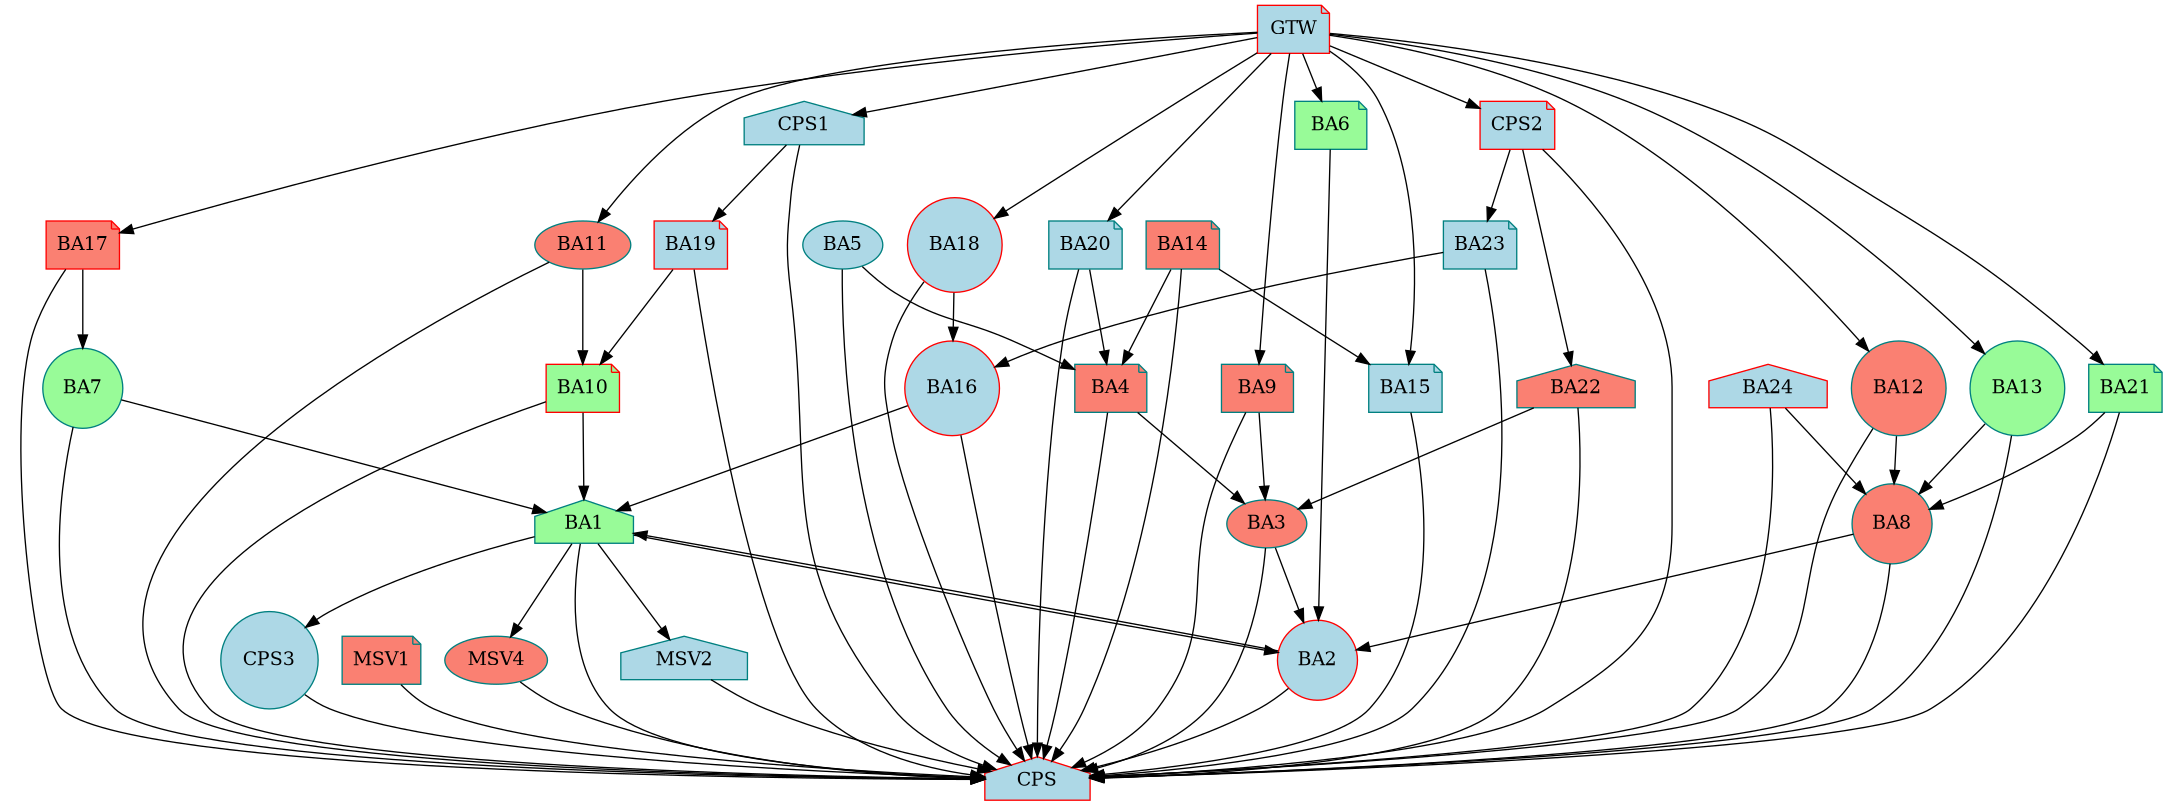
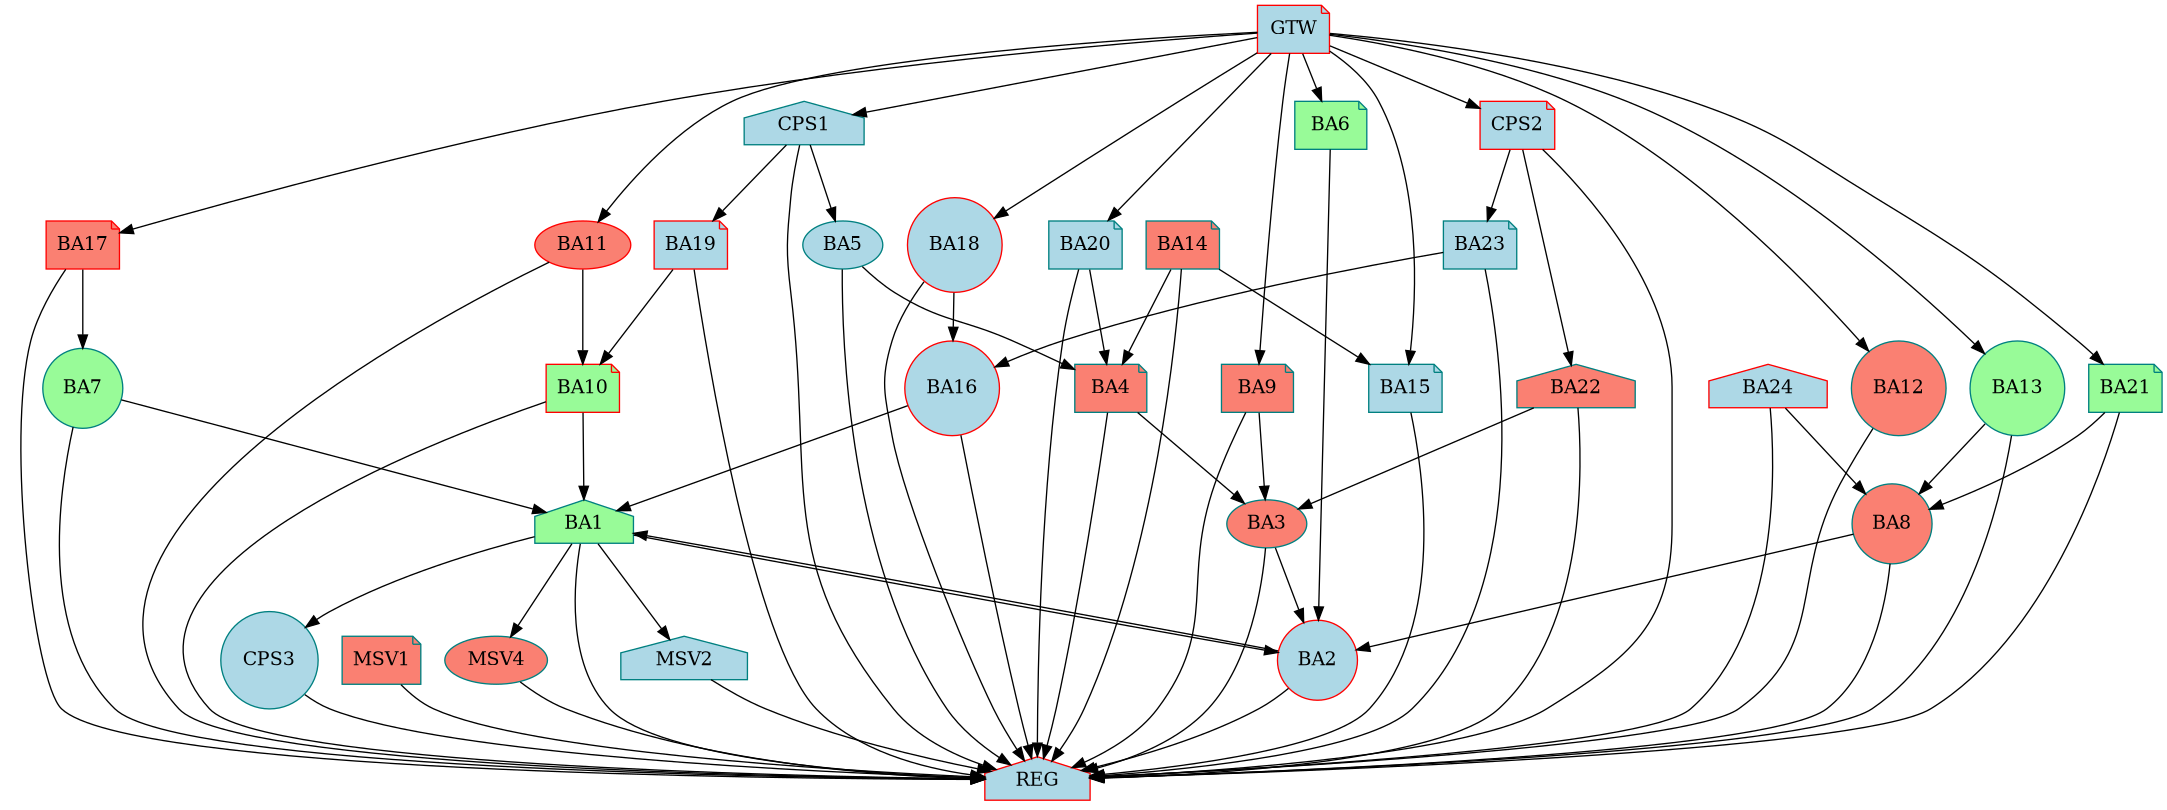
none -> (821, 177)
(583, 245) -> (583, 245)
(1896, 453) -> none
(1037, 781) -> (1037, 781)
